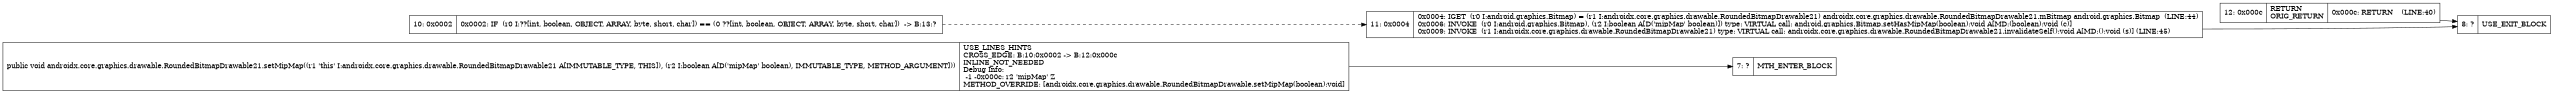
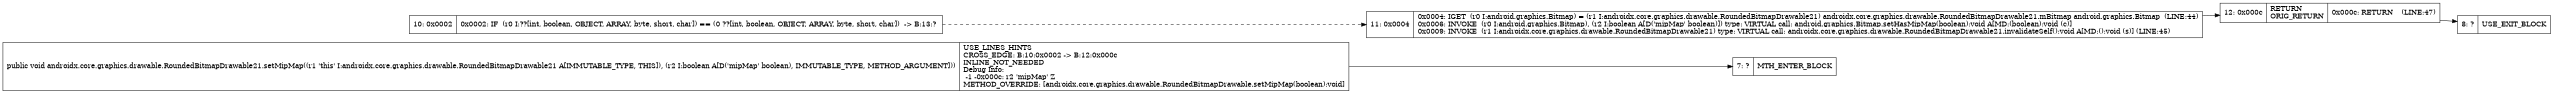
(2384, 13) -> (2384, 13)
(2327, 29) -> (2209, 16)
